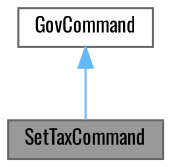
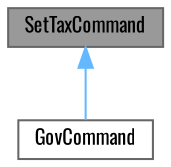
(86, 94) -> (86, 94)
